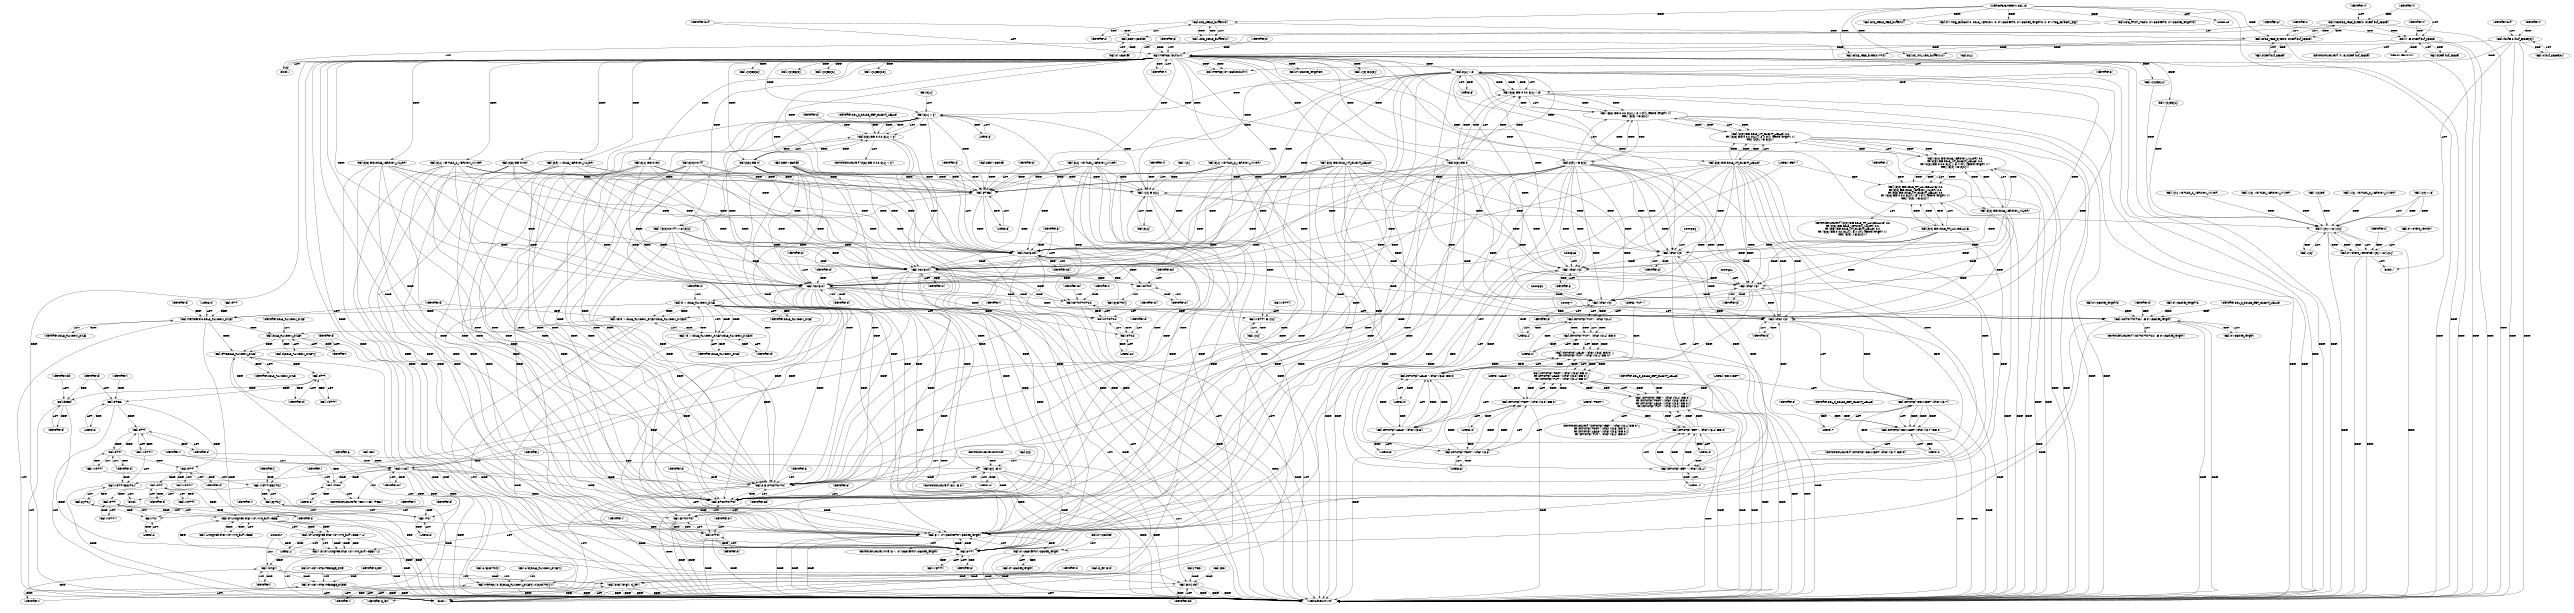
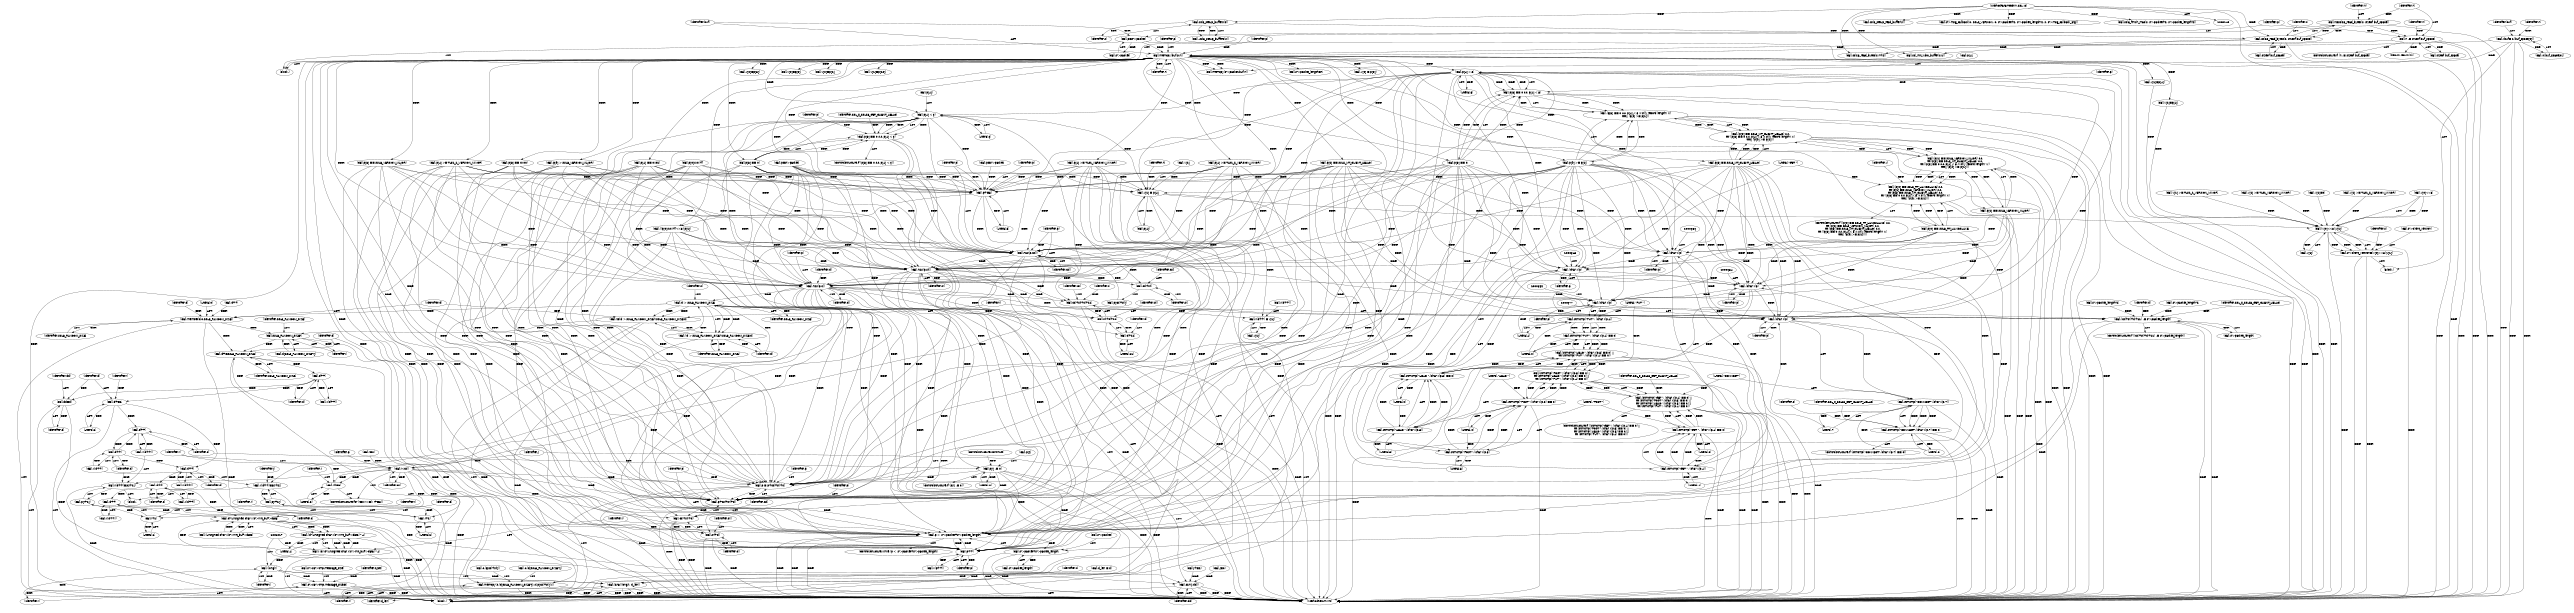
(812, 341) -> none
(354, 577) -> (354, 577)
